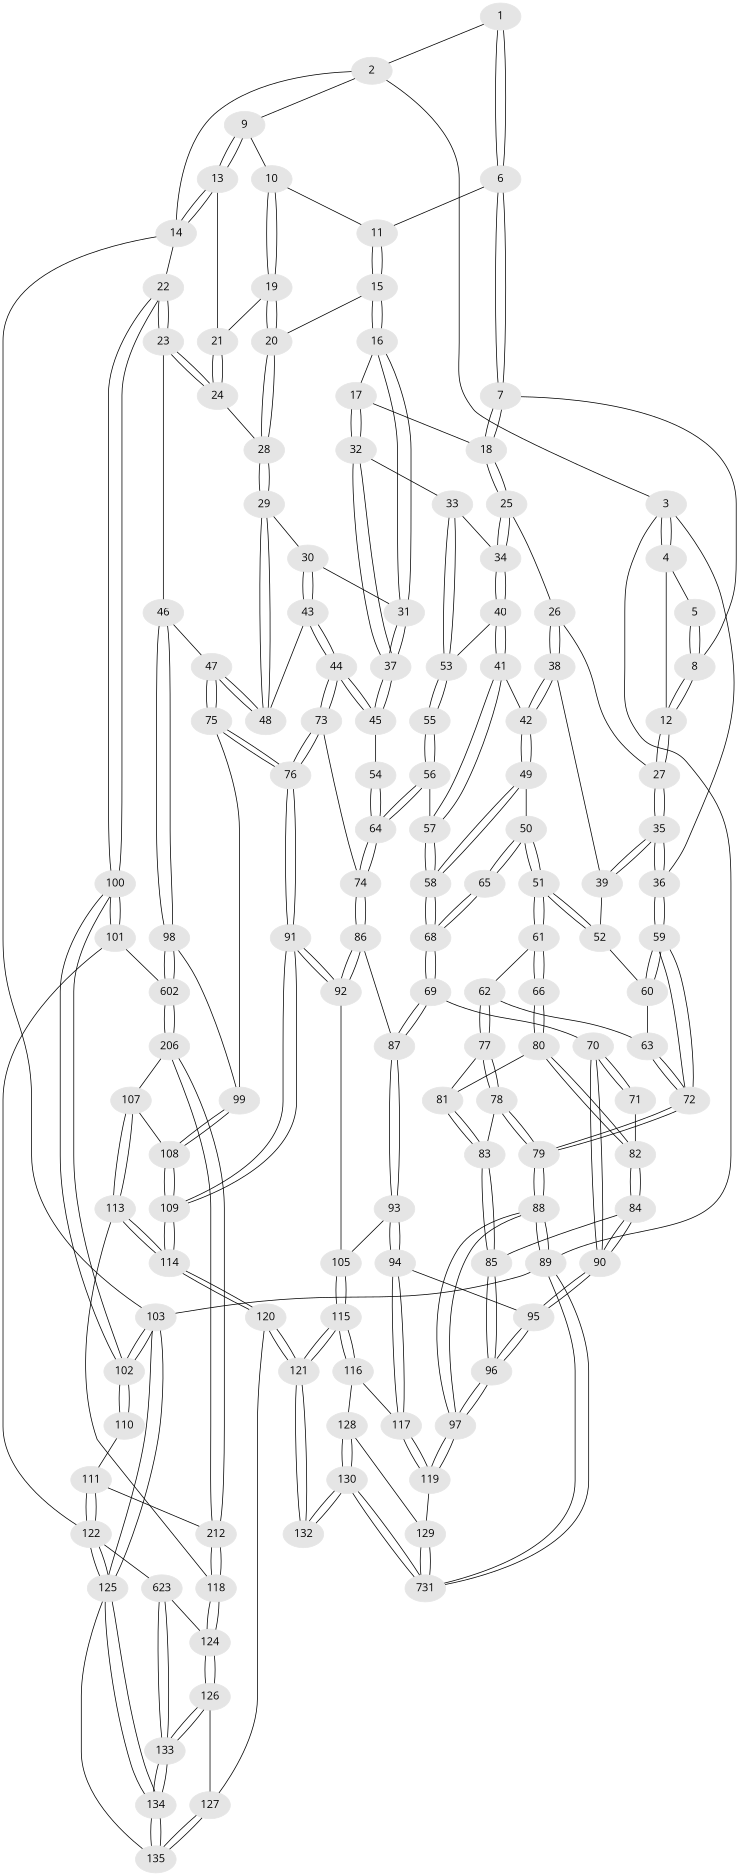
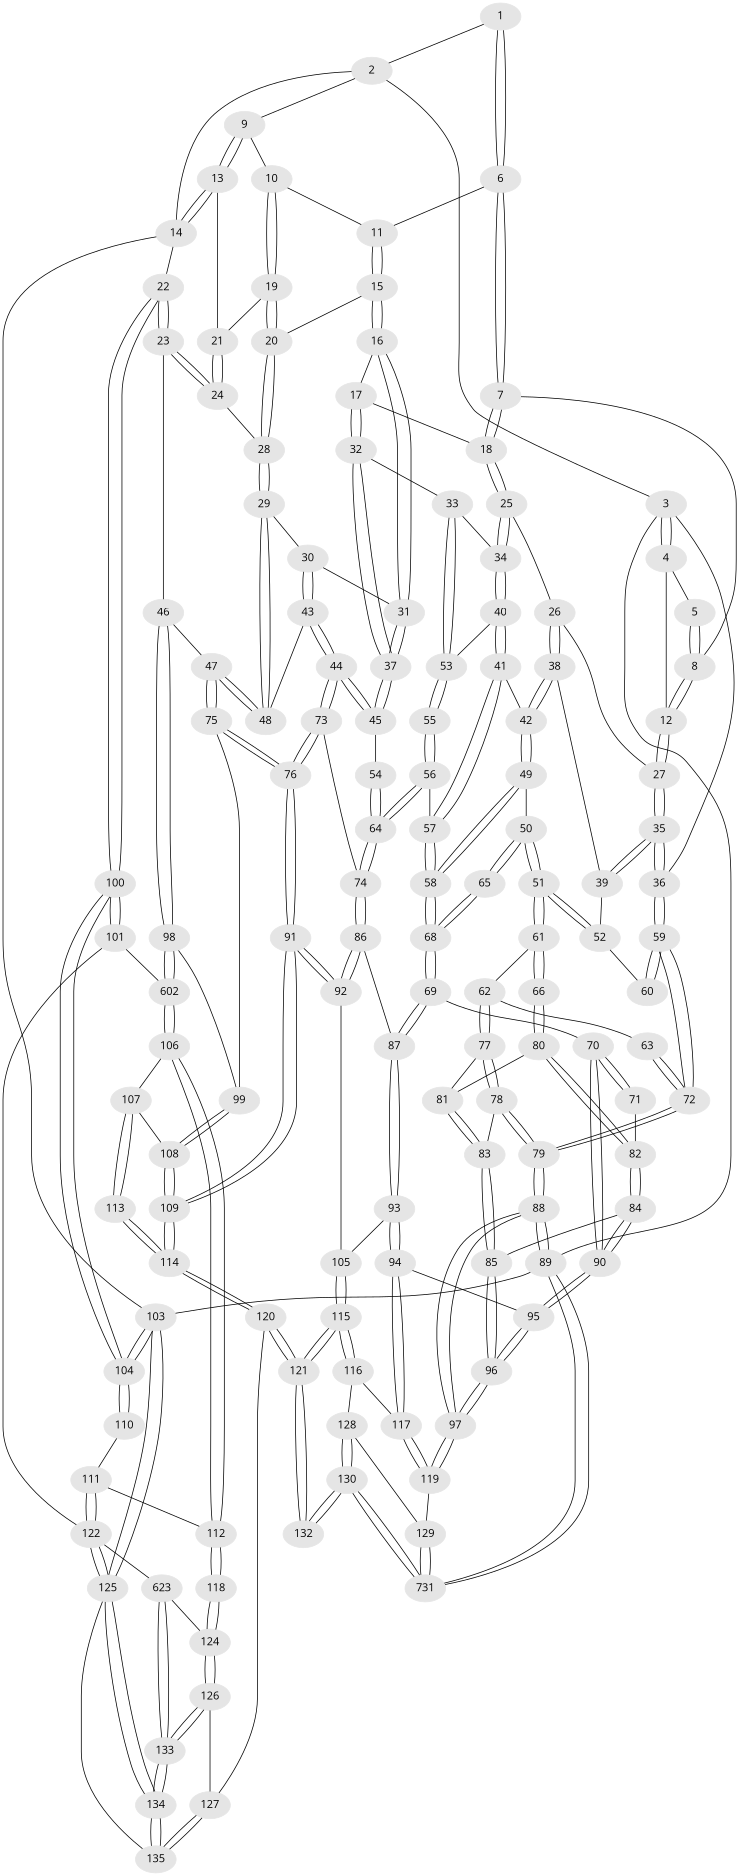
(647, 1019) -> none
(169, 1046) -> (169, 1046)
(124, 1372) -> (124, 1372)
(91, 1417) -> none
(216, 1534) -> (216, 1534)
